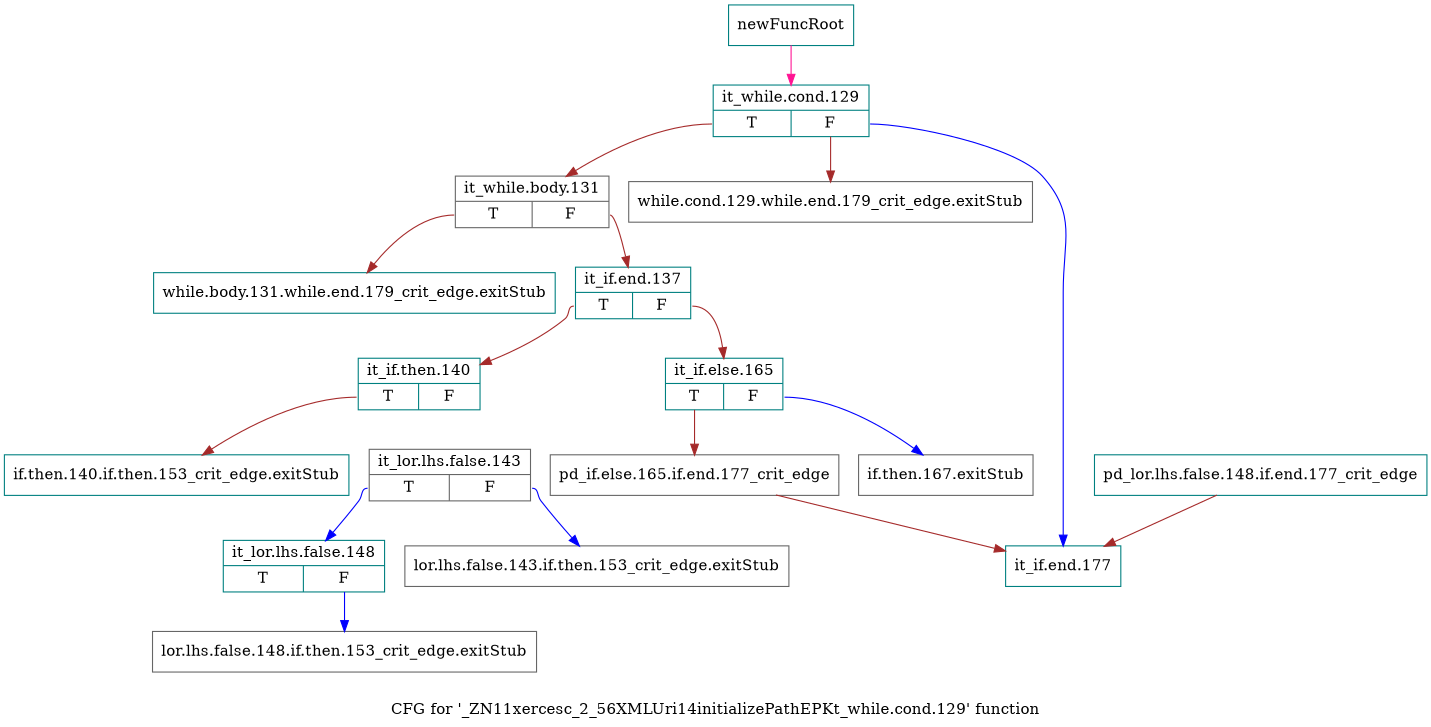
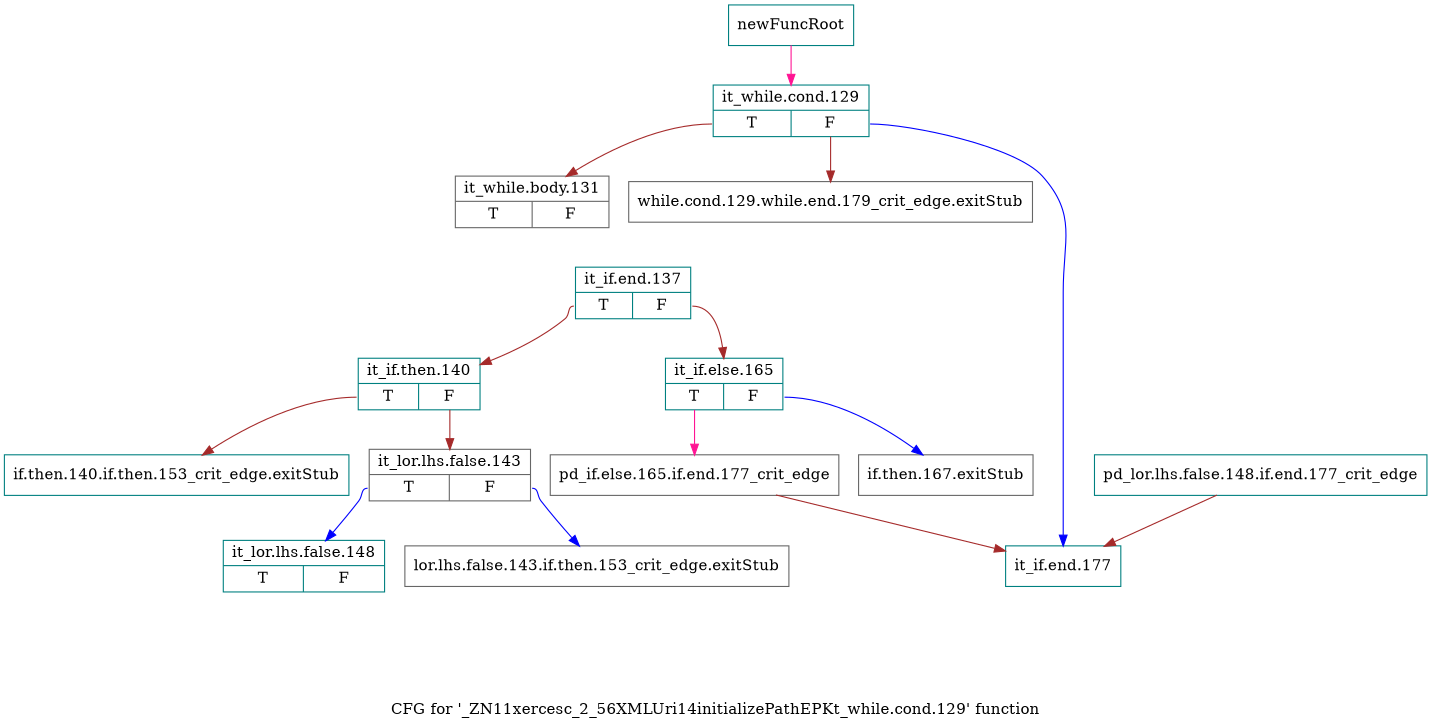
(620, 235) -> none
(354, 293) -> none
none -> (450, 424)
(695, 427) -> (695, 427)
(345, 652) -> none
